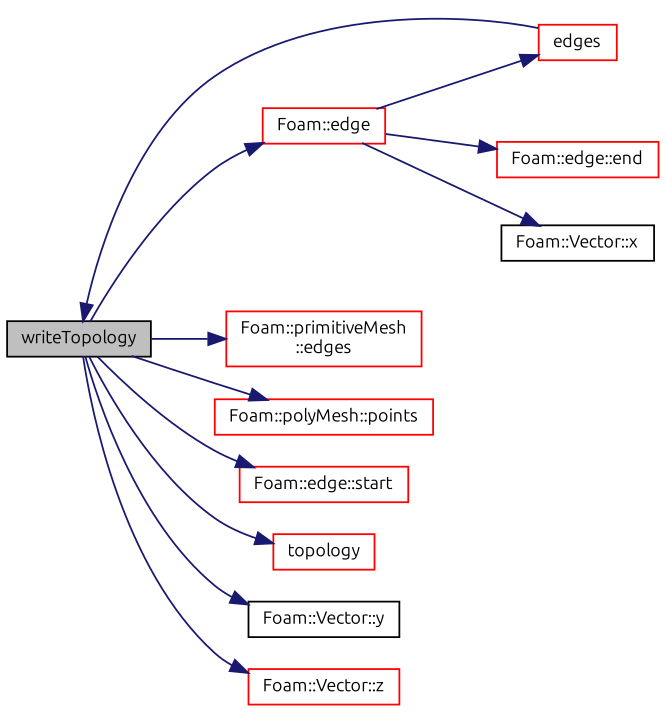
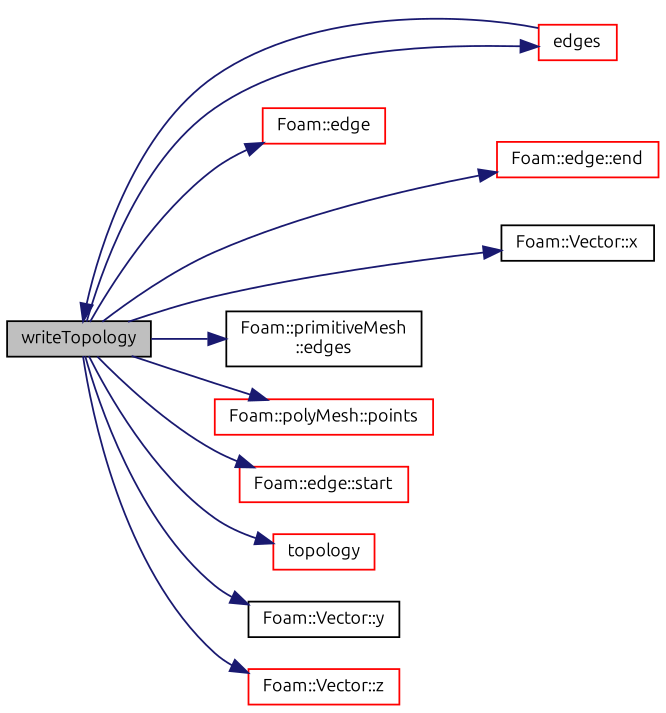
(449, 85) -> (242, 92)
(432, 140) -> (281, 226)
(443, 181) -> (304, 278)
(324, 339) -> (324, 339)
